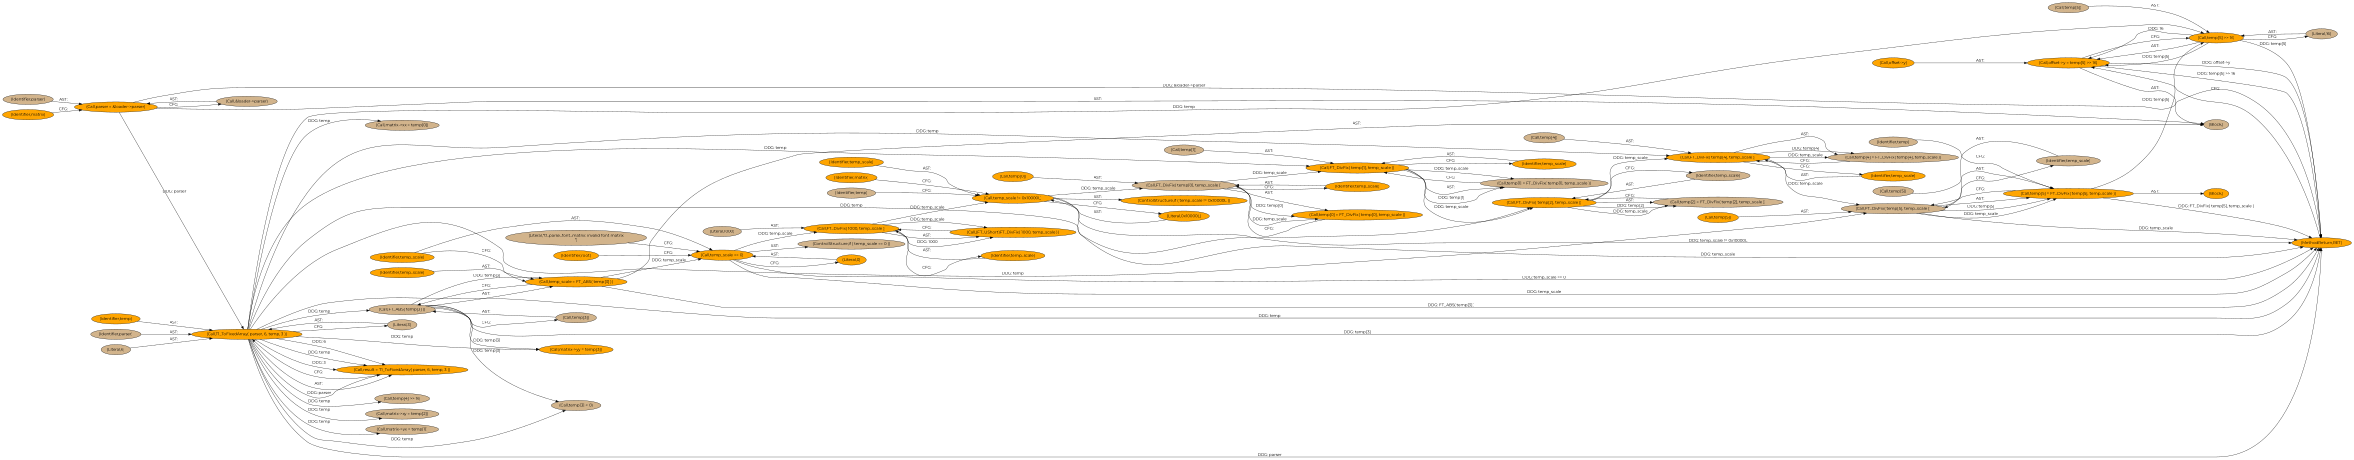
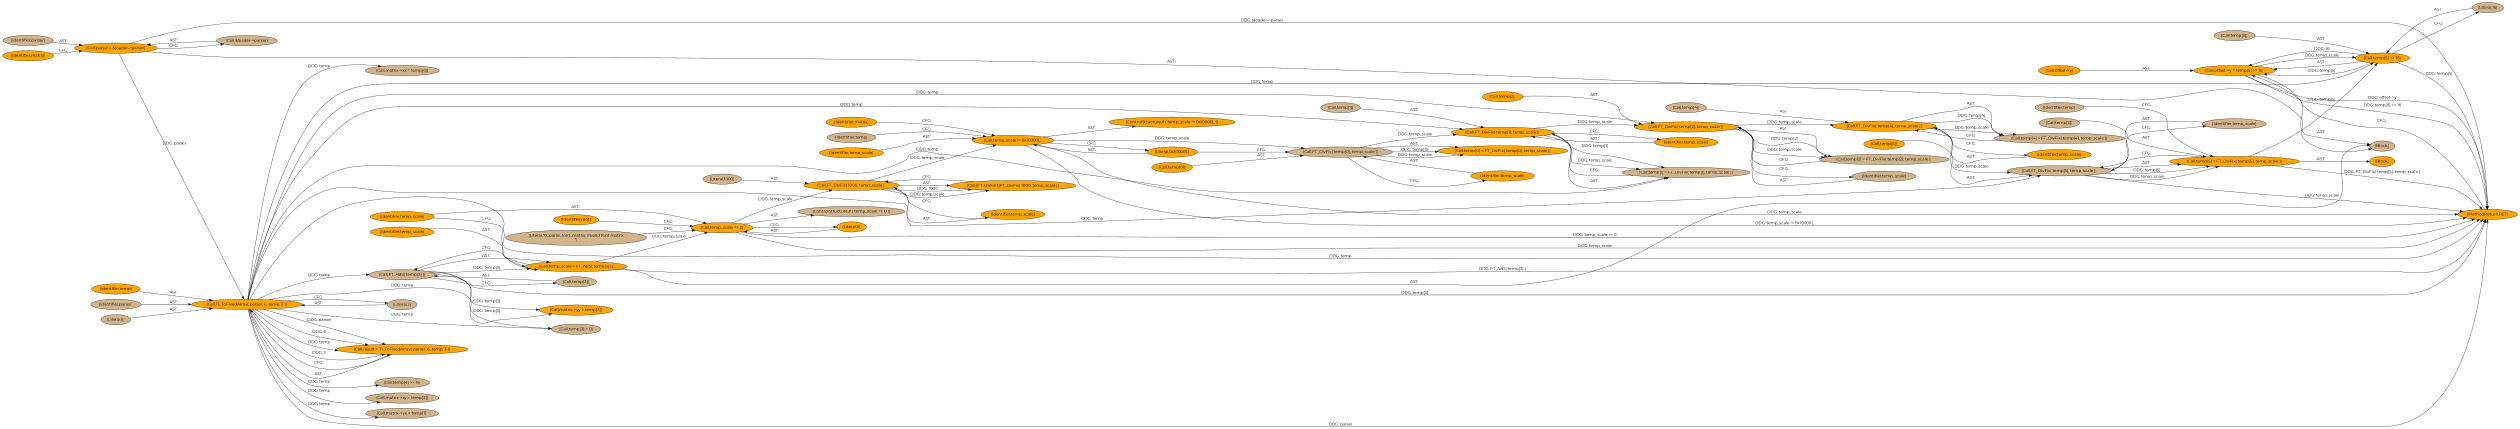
(2156, 37) -> (2322, 55)
none -> (1503, 97)
(904, 133) -> (919, 152)
(1260, 236) -> (1242, 152)
